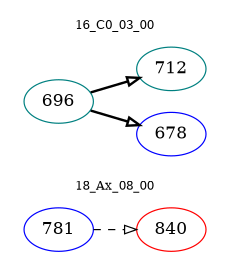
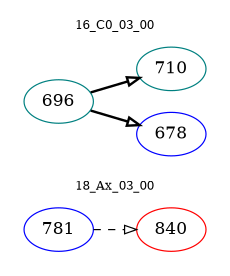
(171, 69) -> (171, 69)
(115, 187) -> (115, 187)
